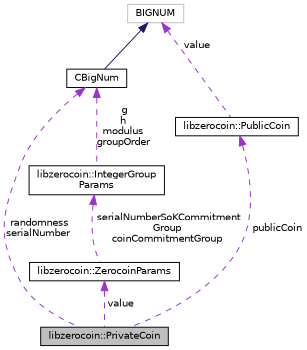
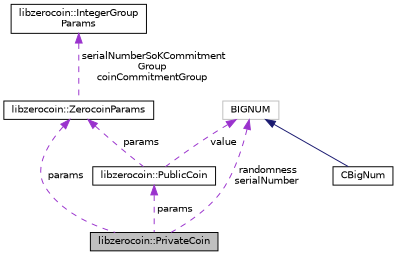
(97, 132) -> none
none -> (119, 147)
(5, 216) -> (222, 191)
(276, 229) -> (174, 209)
(119, 304) -> (64, 176)
